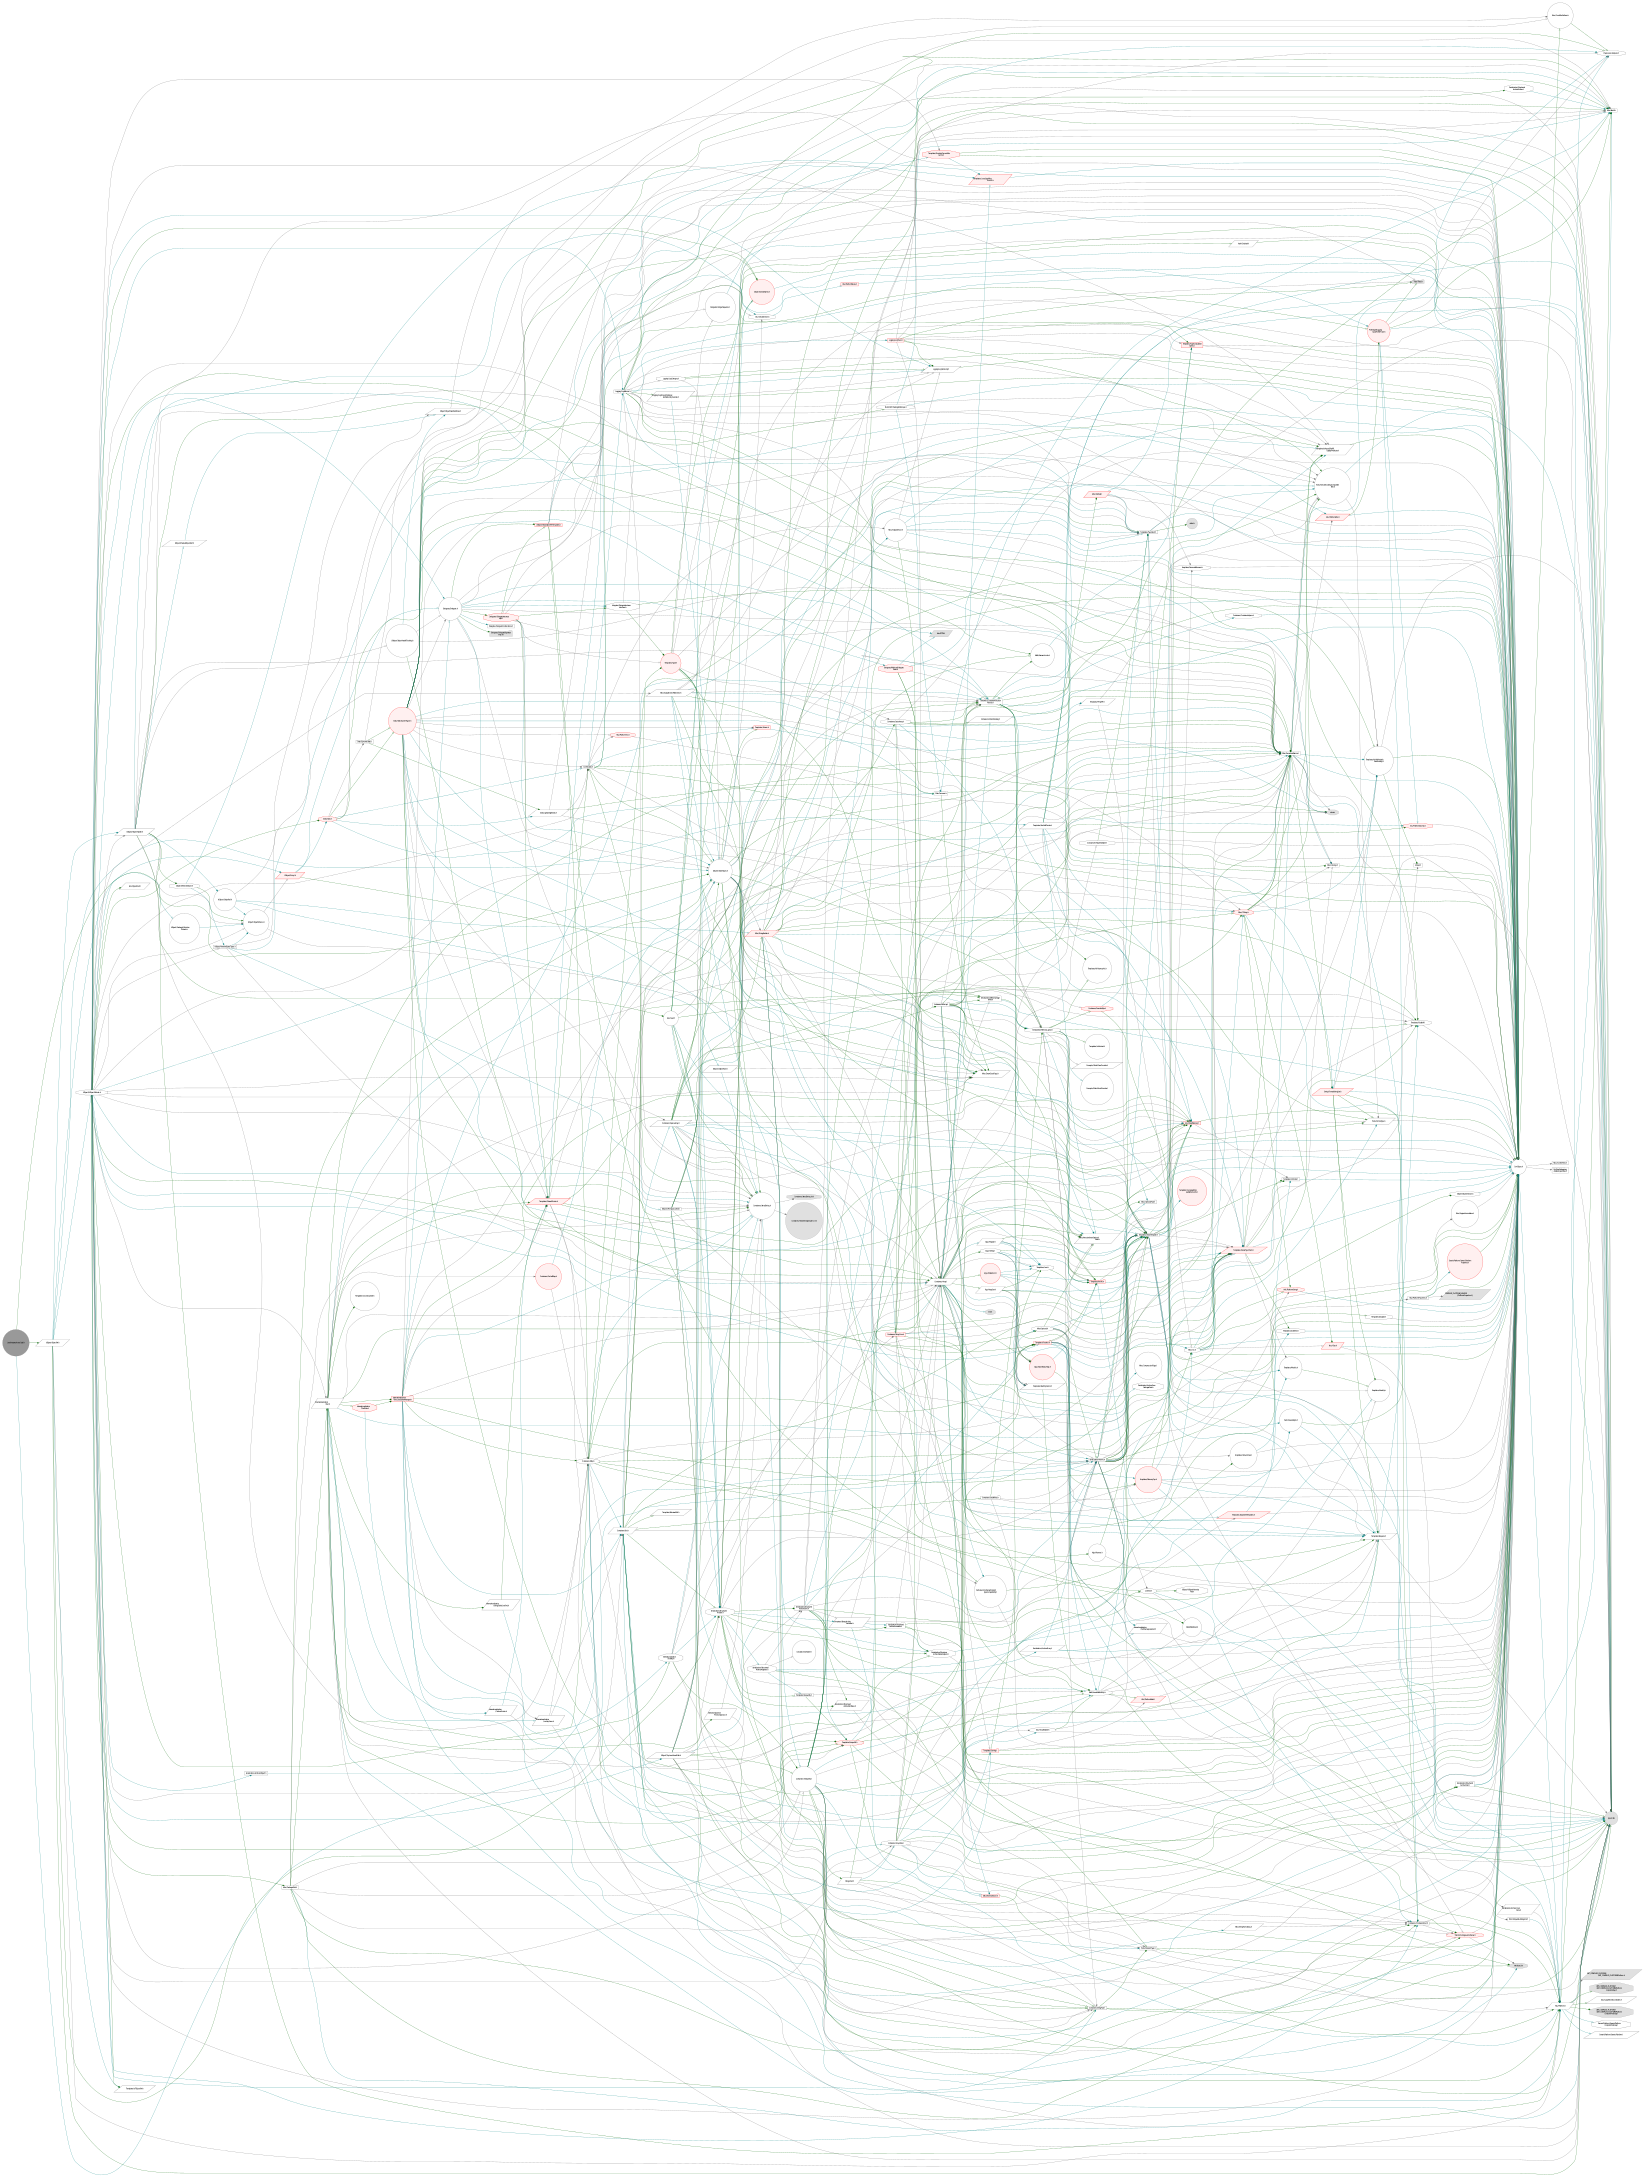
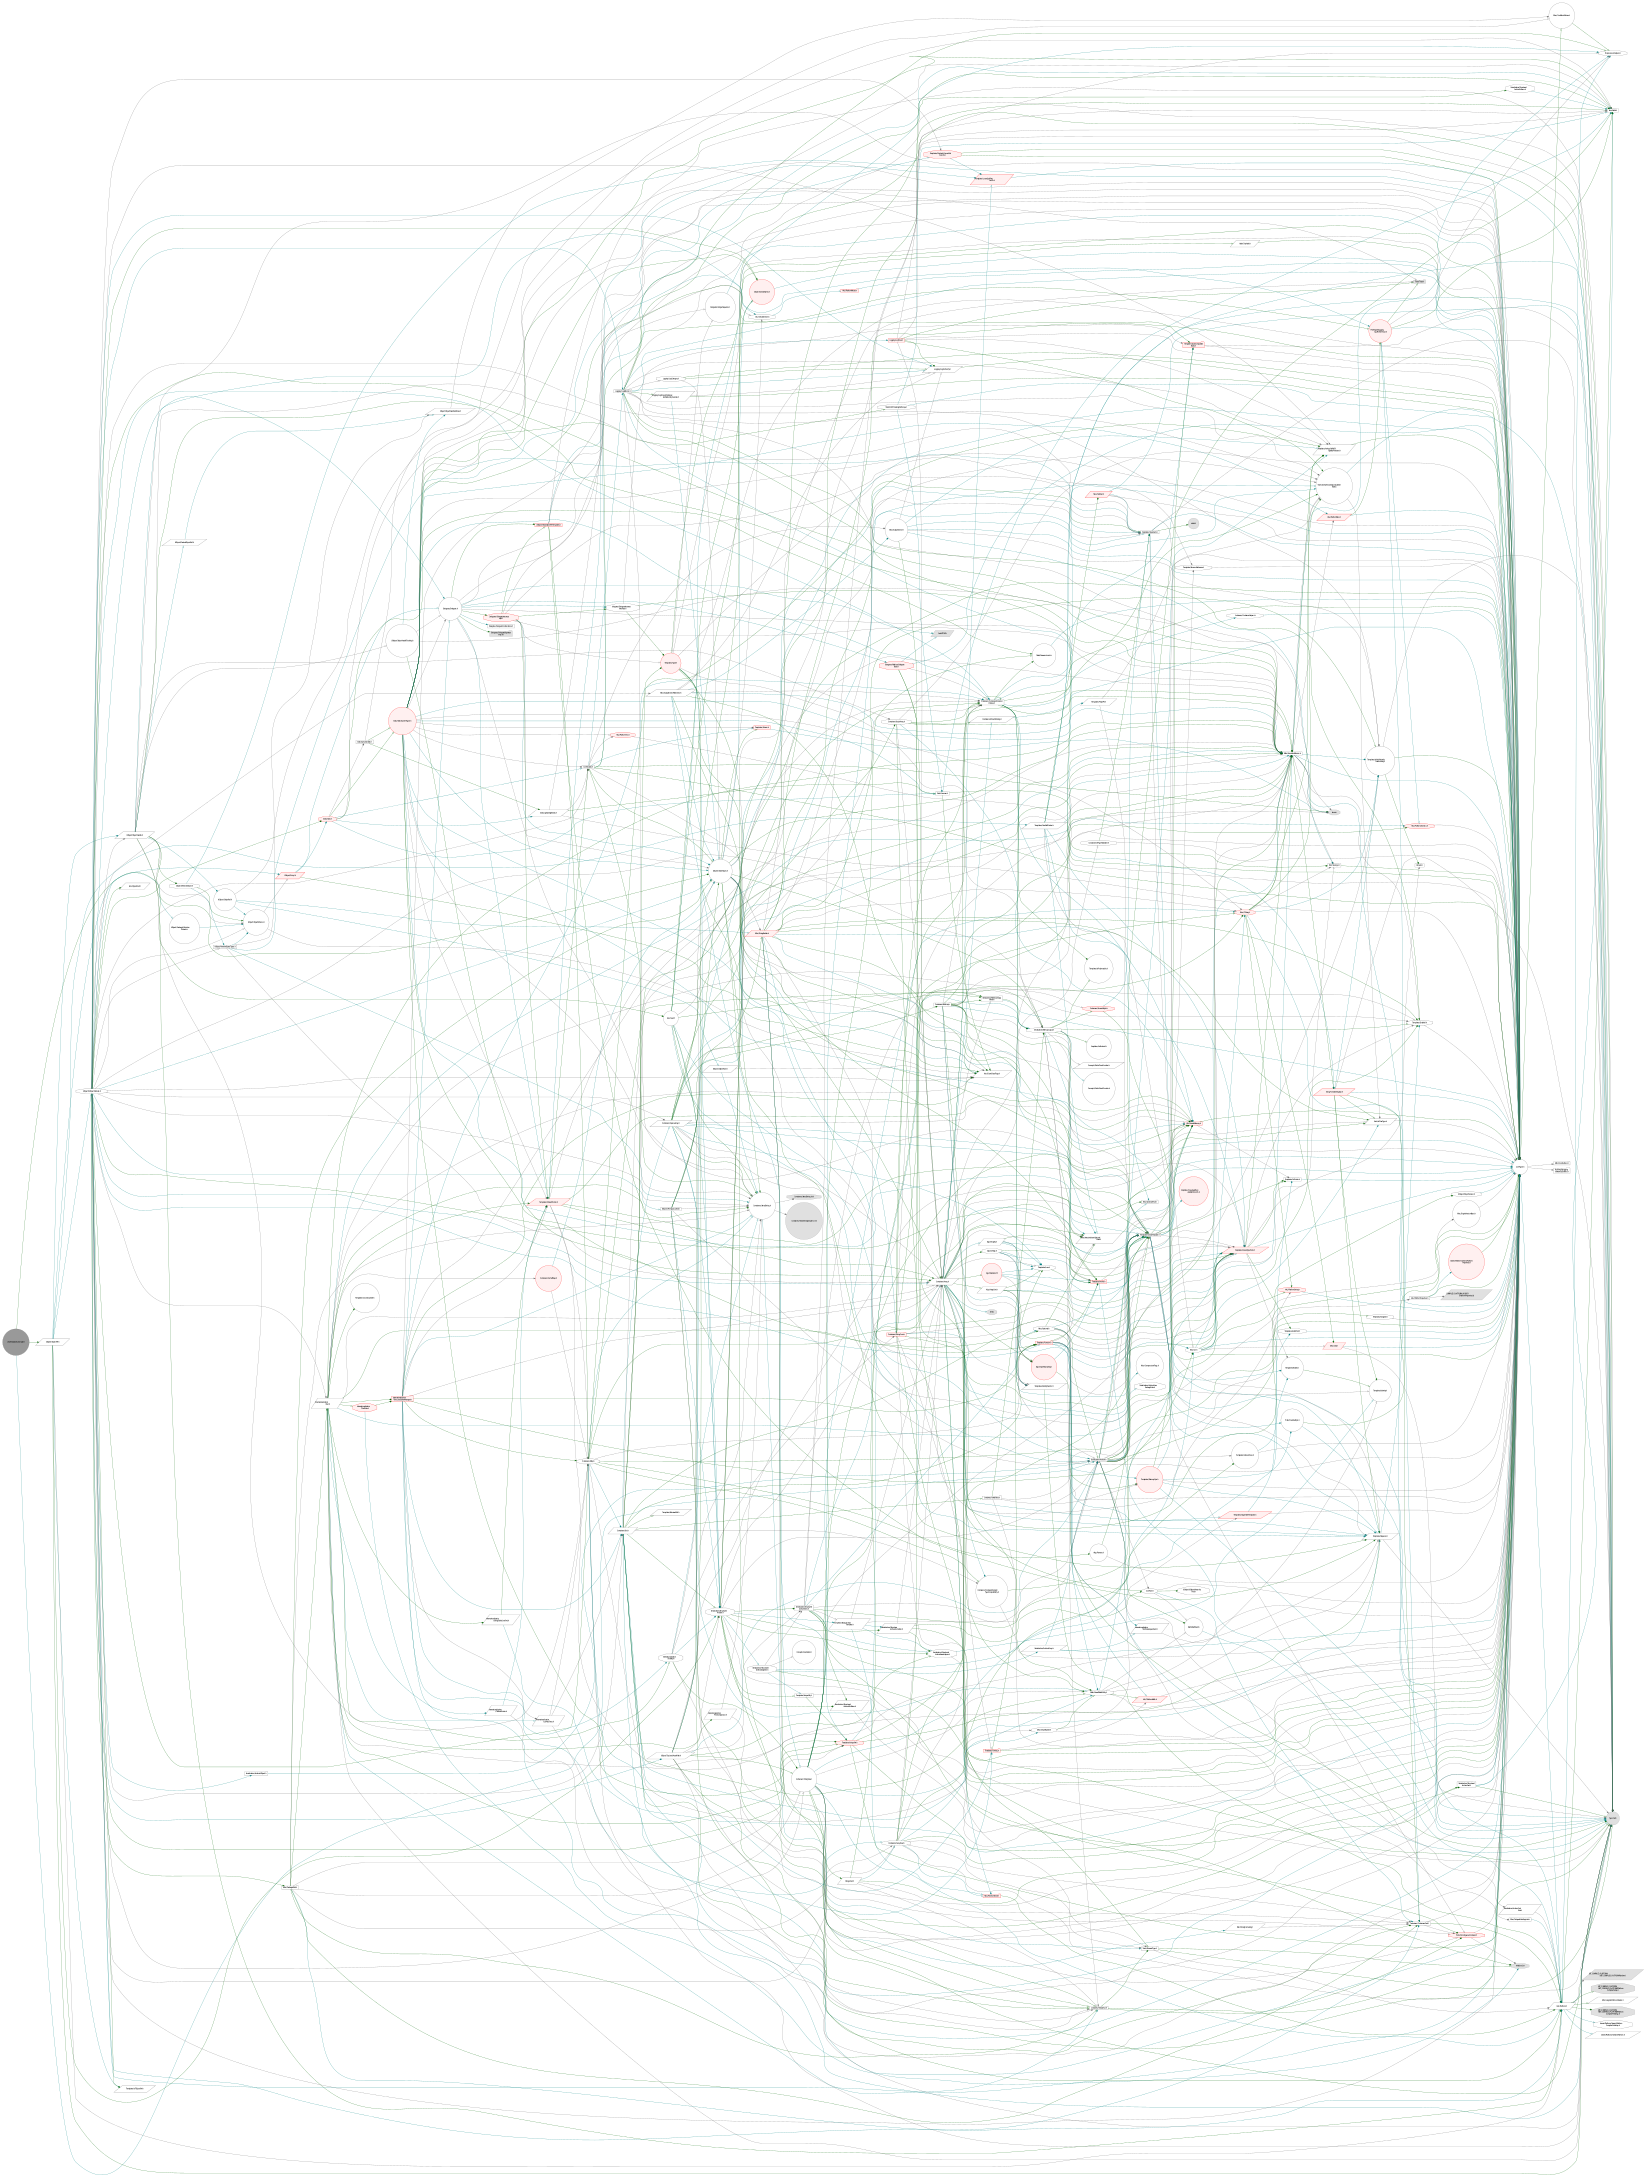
(896, 1626) -> (896, 1628)
